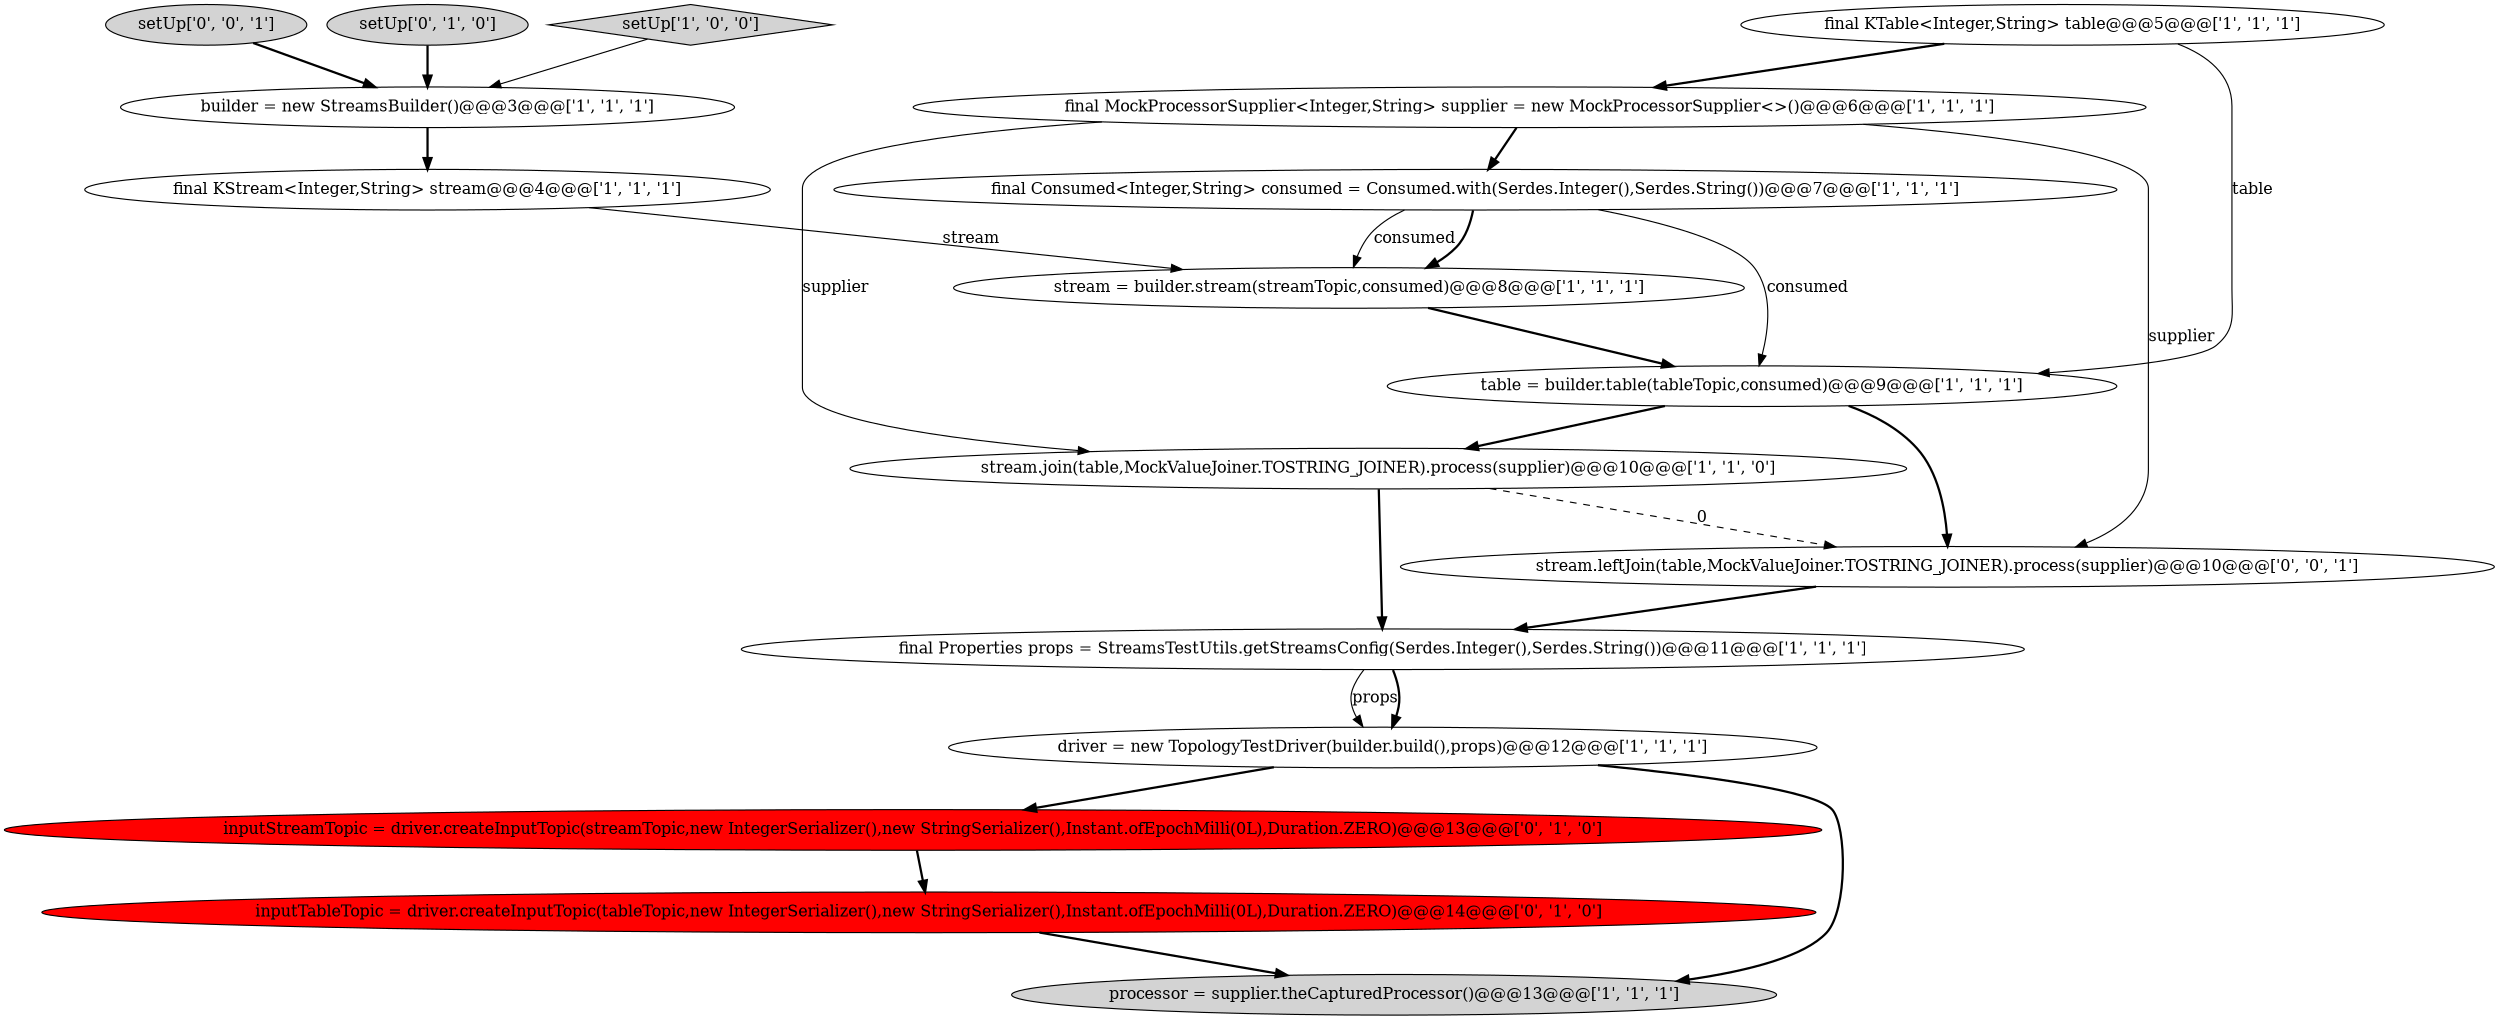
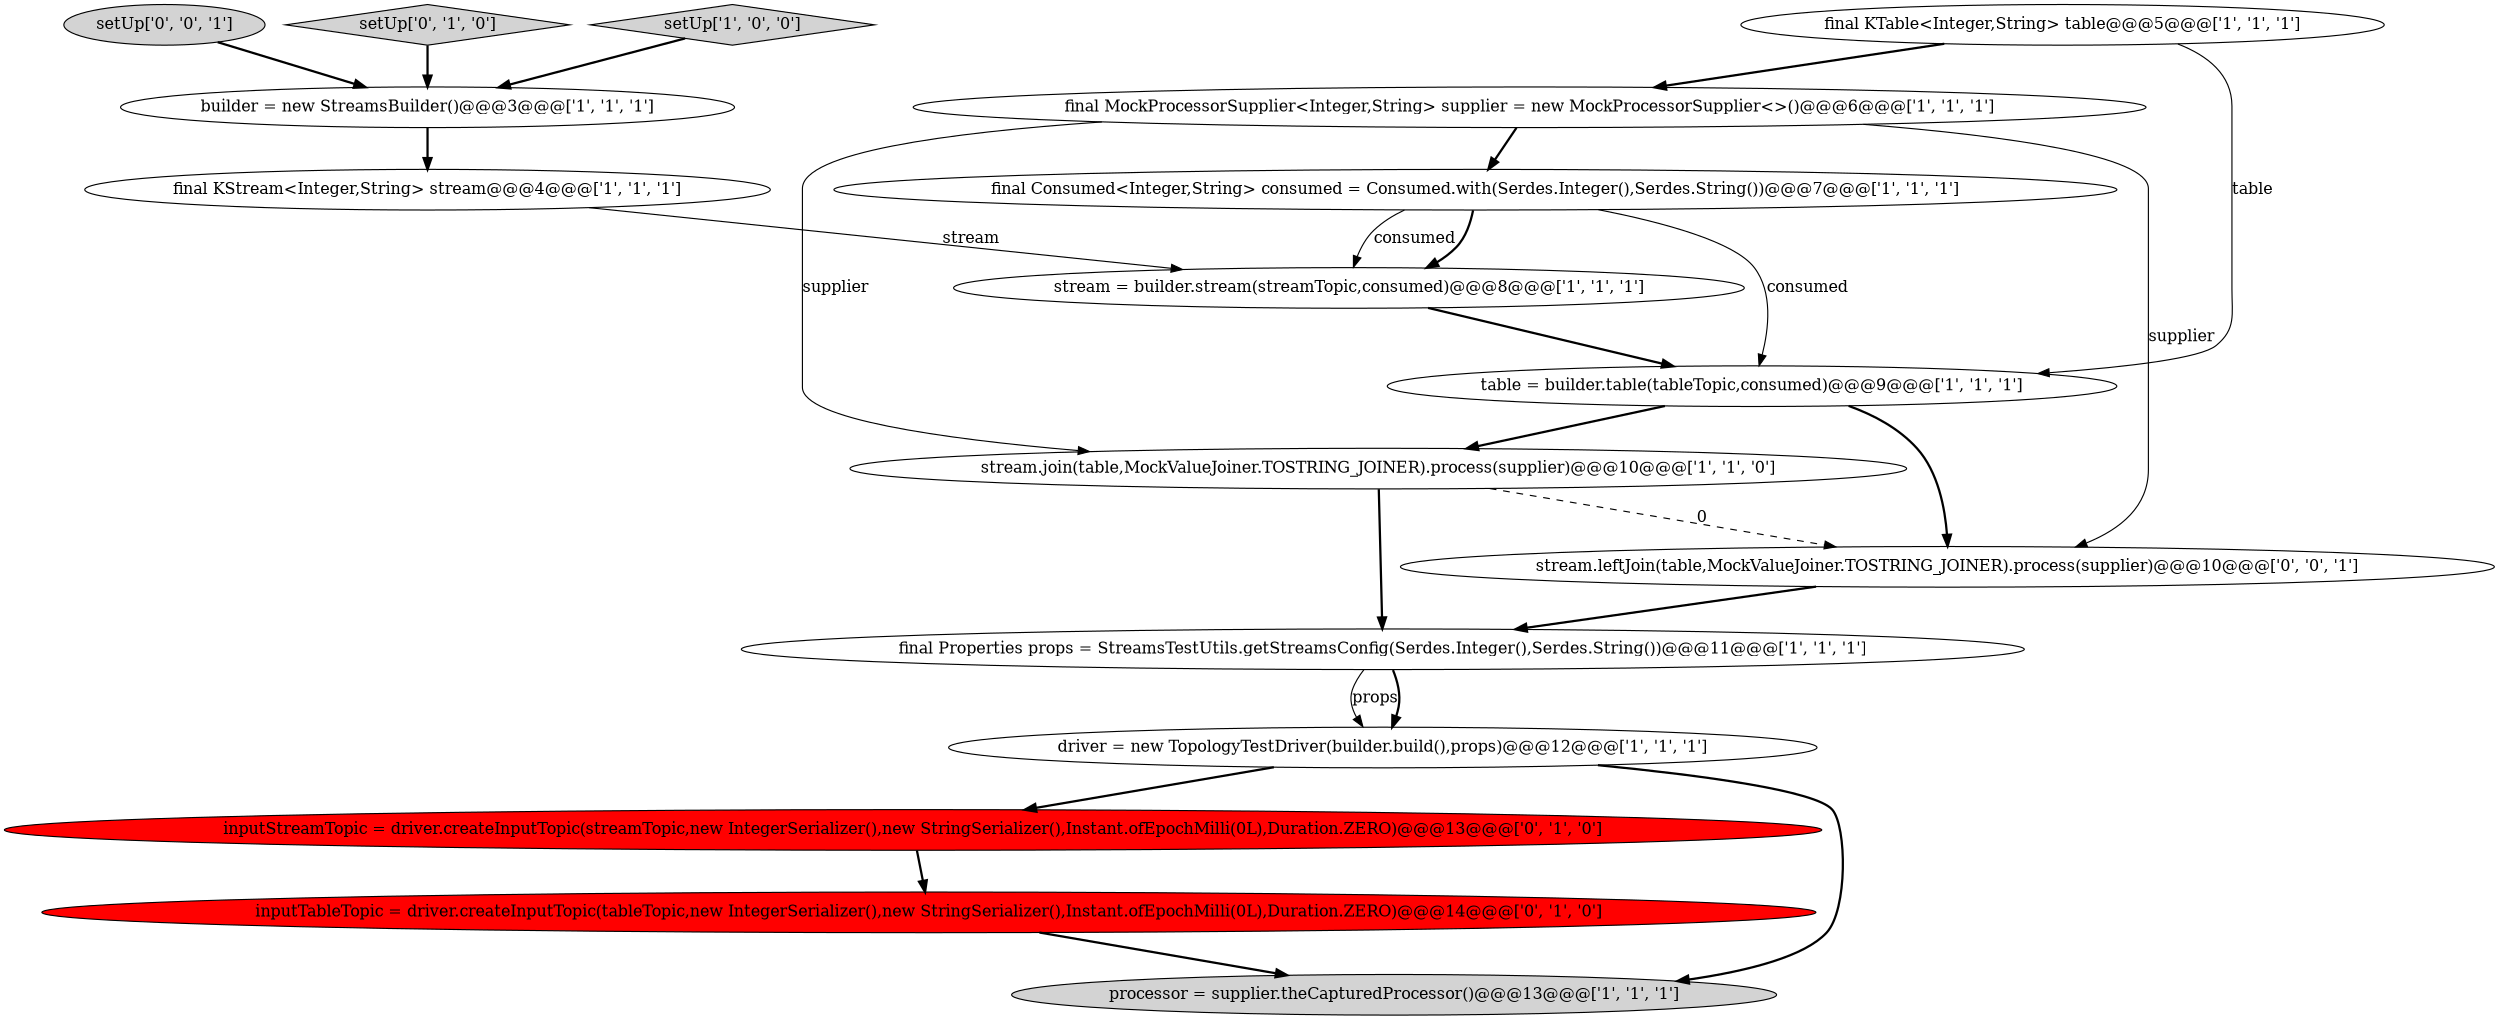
(428, 25) -> (428, 25)
(574, 62) -> (597, 61)
